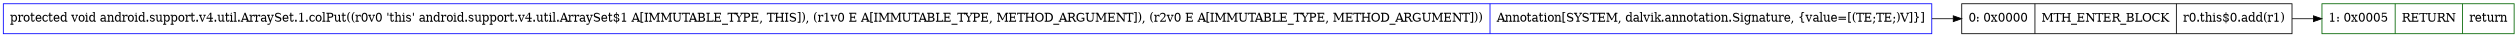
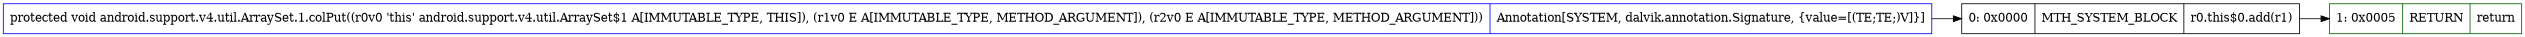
(2106, 18) -> (2109, 18)
